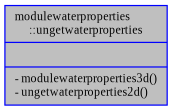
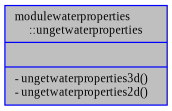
(86, 79) -> (82, 79)
